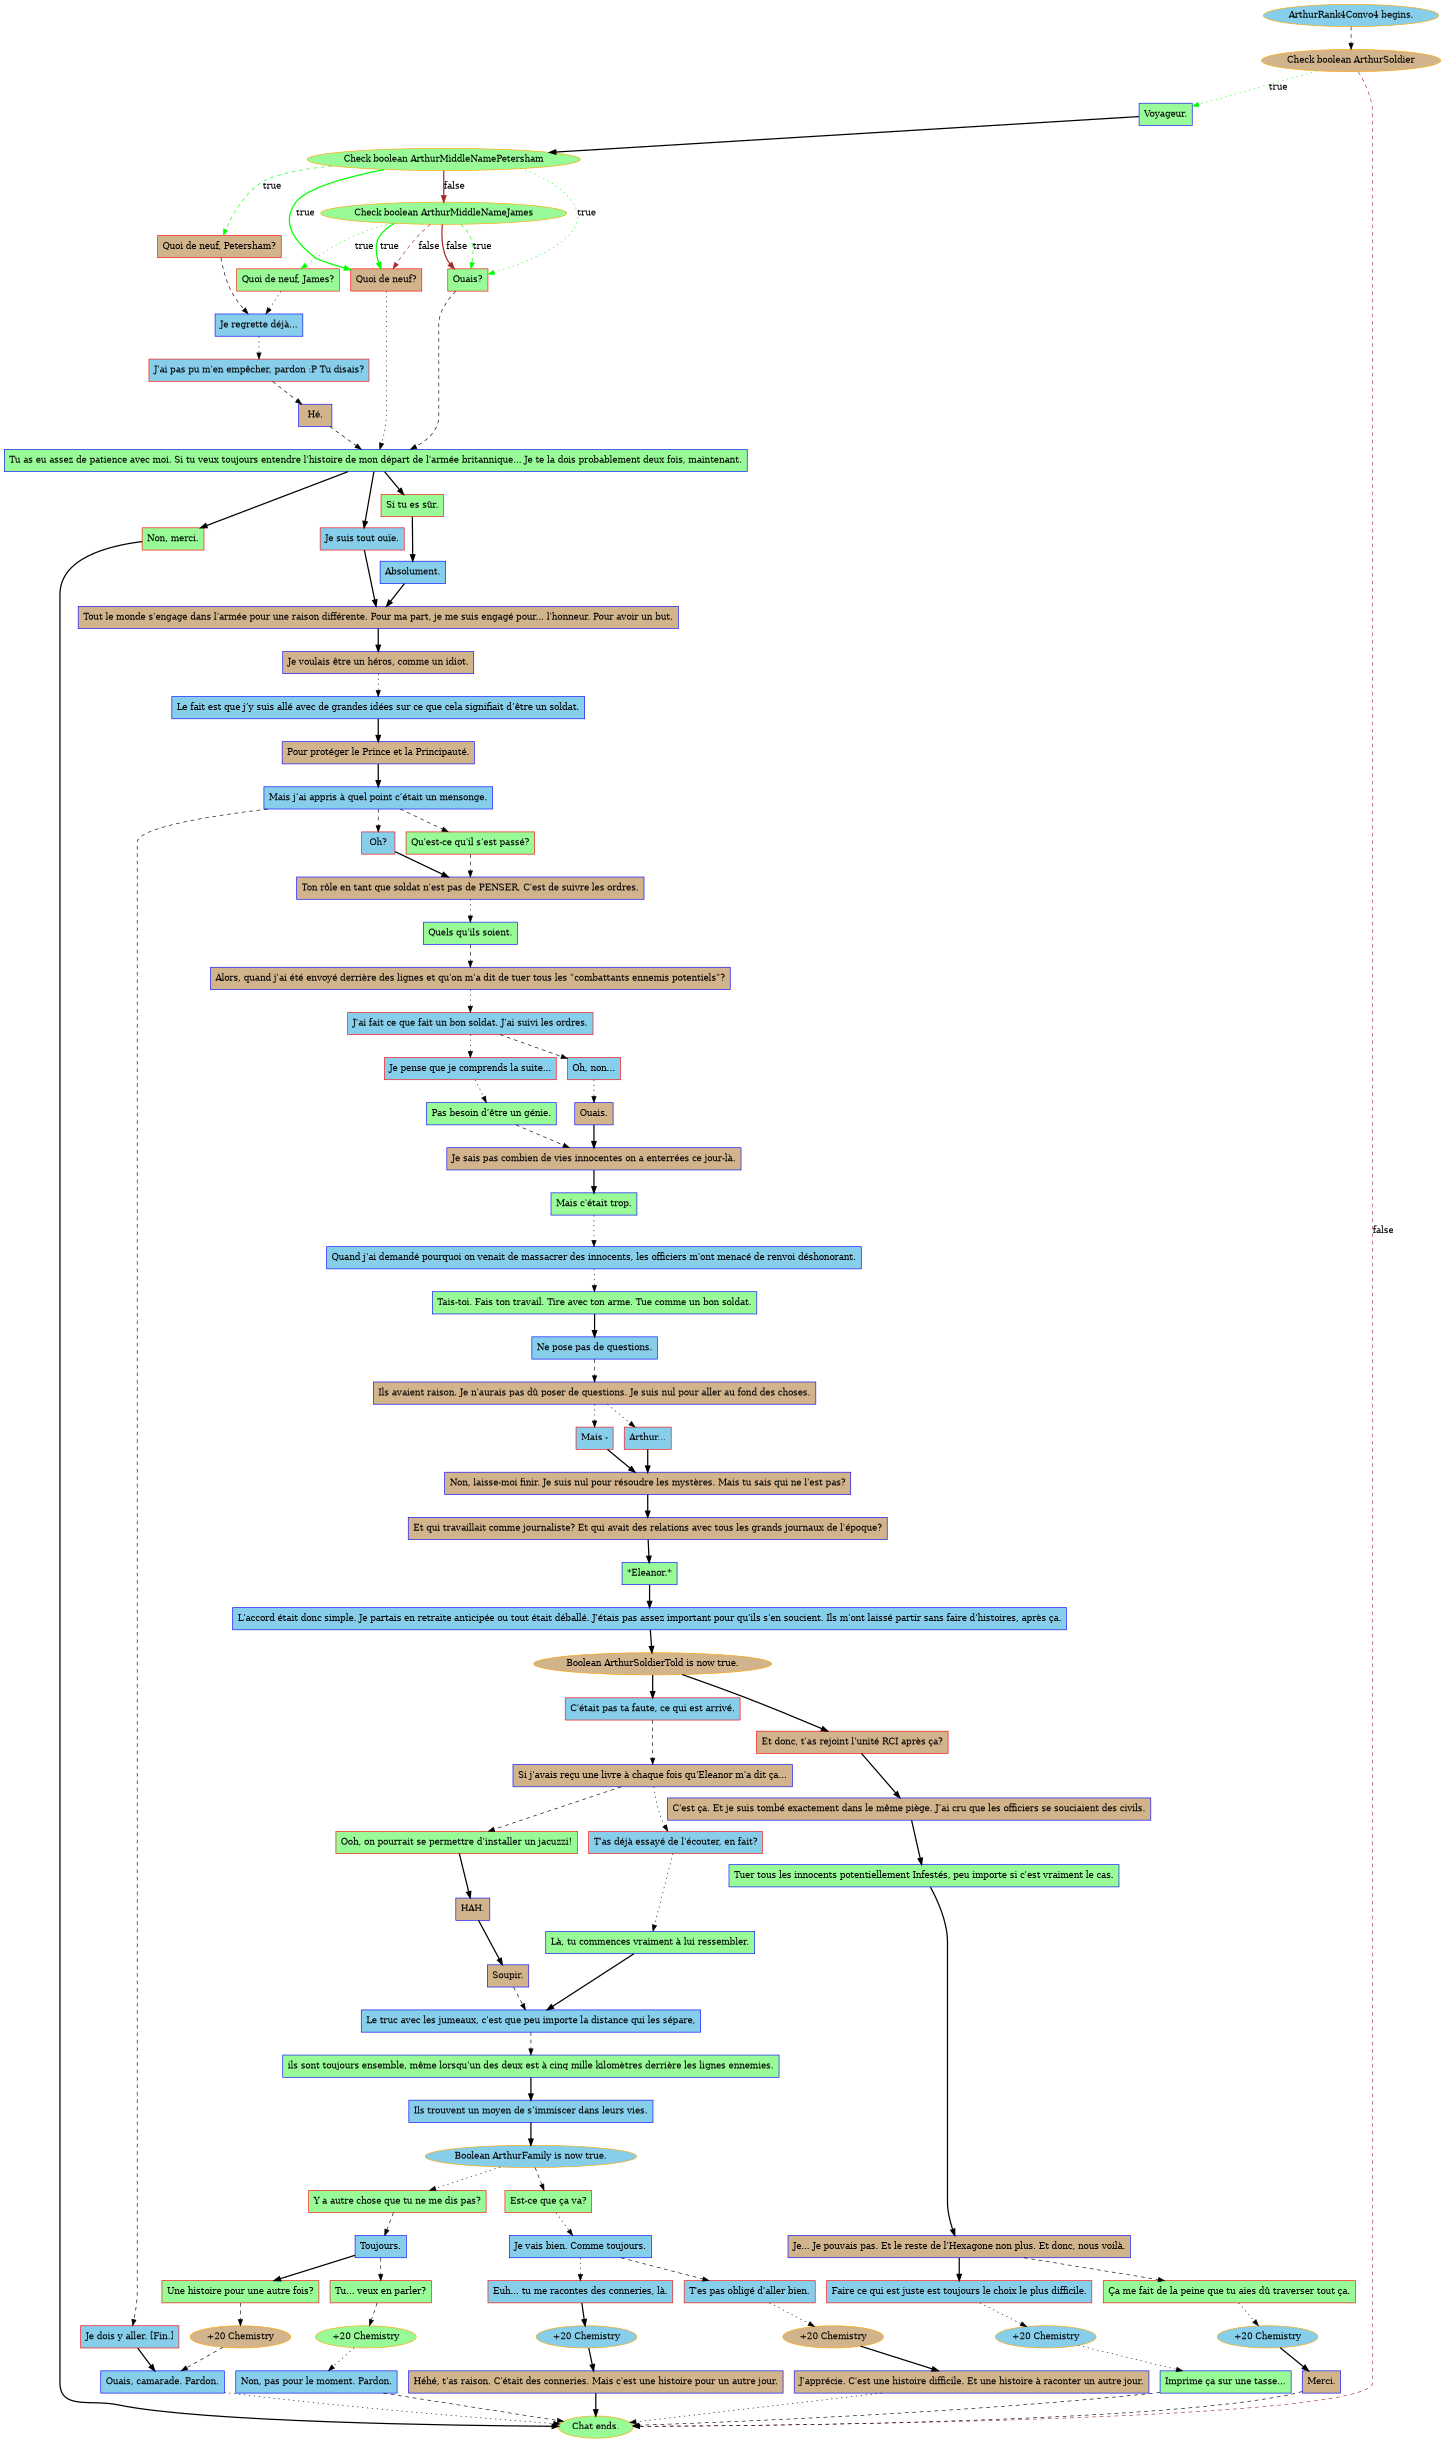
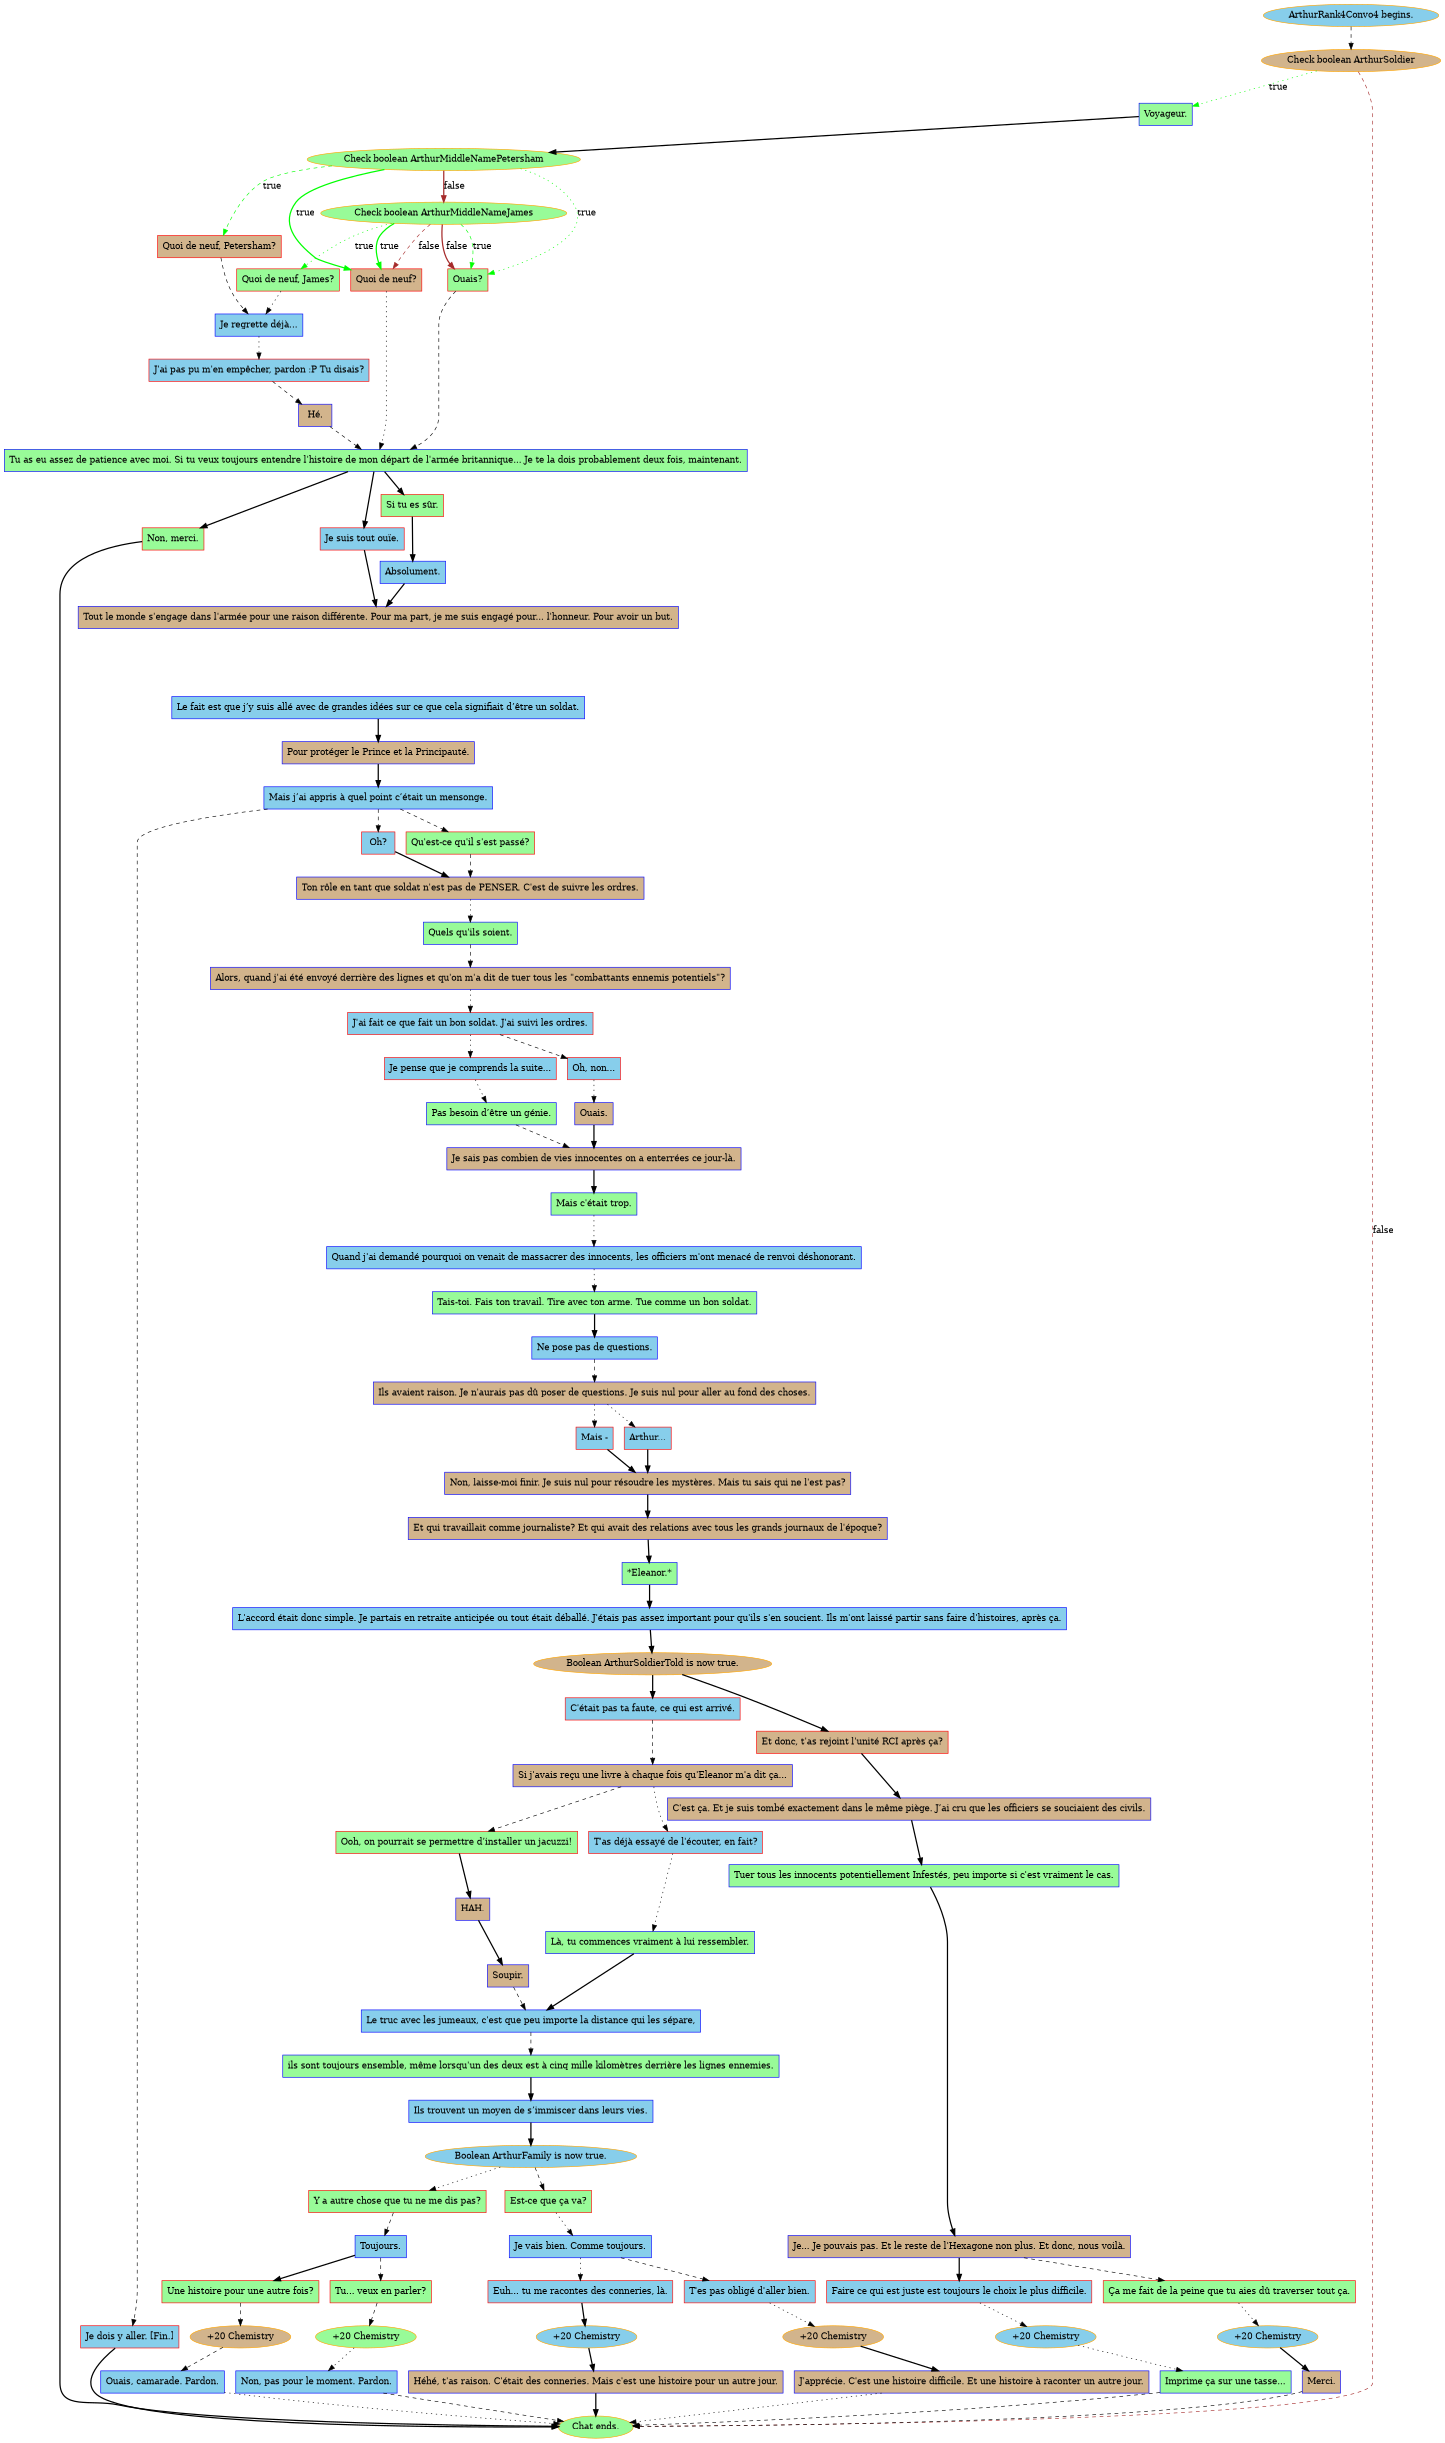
(378, 663) -> none
(144, 2357) -> (294, 2423)
